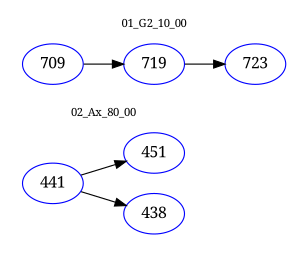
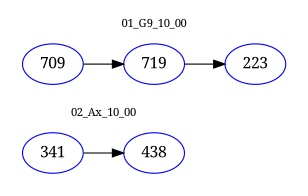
(154, 24) -> (154, 24)
(255, 64) -> (255, 64)
(104, 113) -> (104, 113)
(154, 153) -> none
(53, 183) -> (53, 153)
